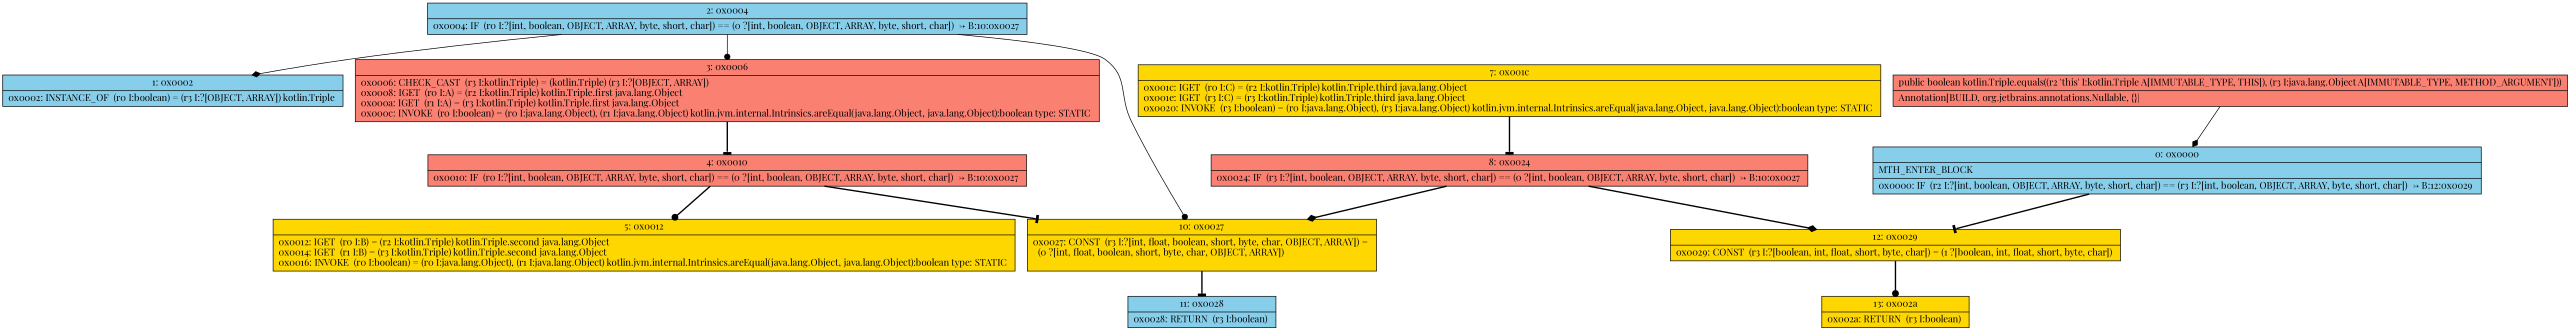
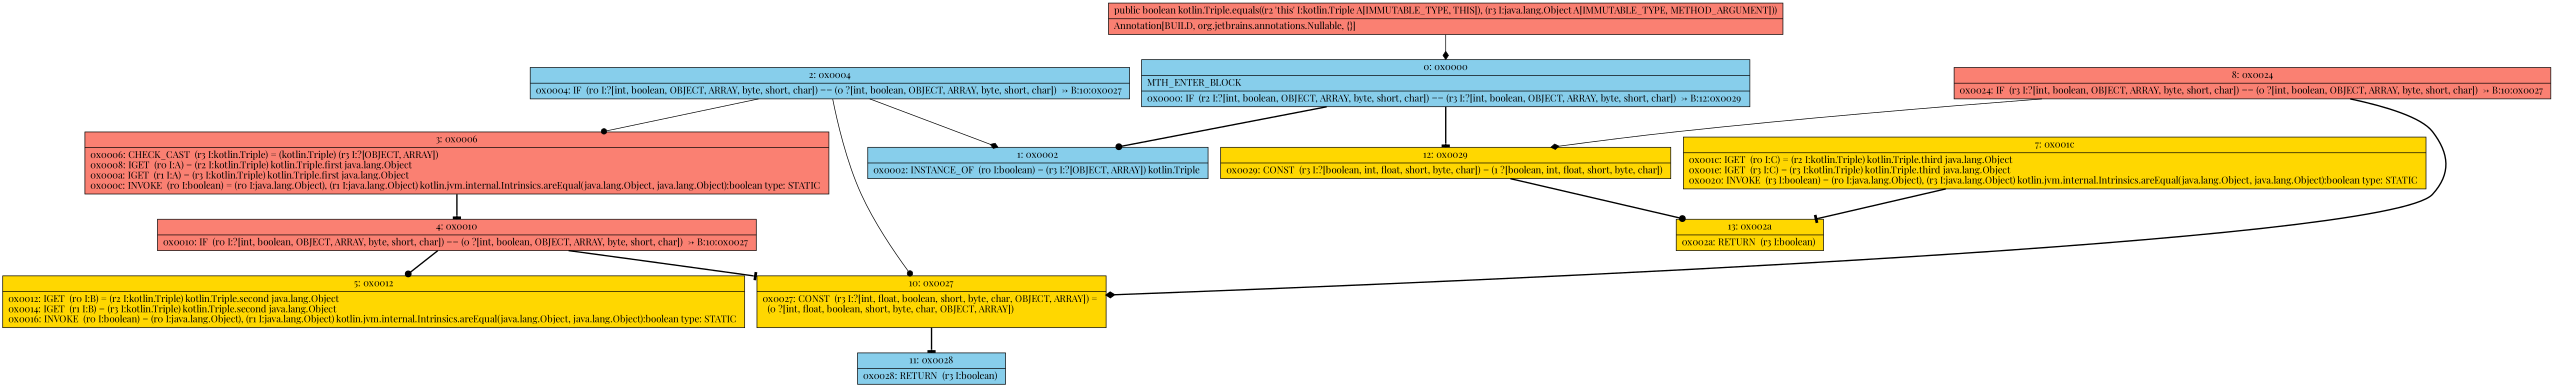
none -> (1224, 126)
(1509, 134) -> (1882, 204)
(1698, 207) -> (1800, 119)
